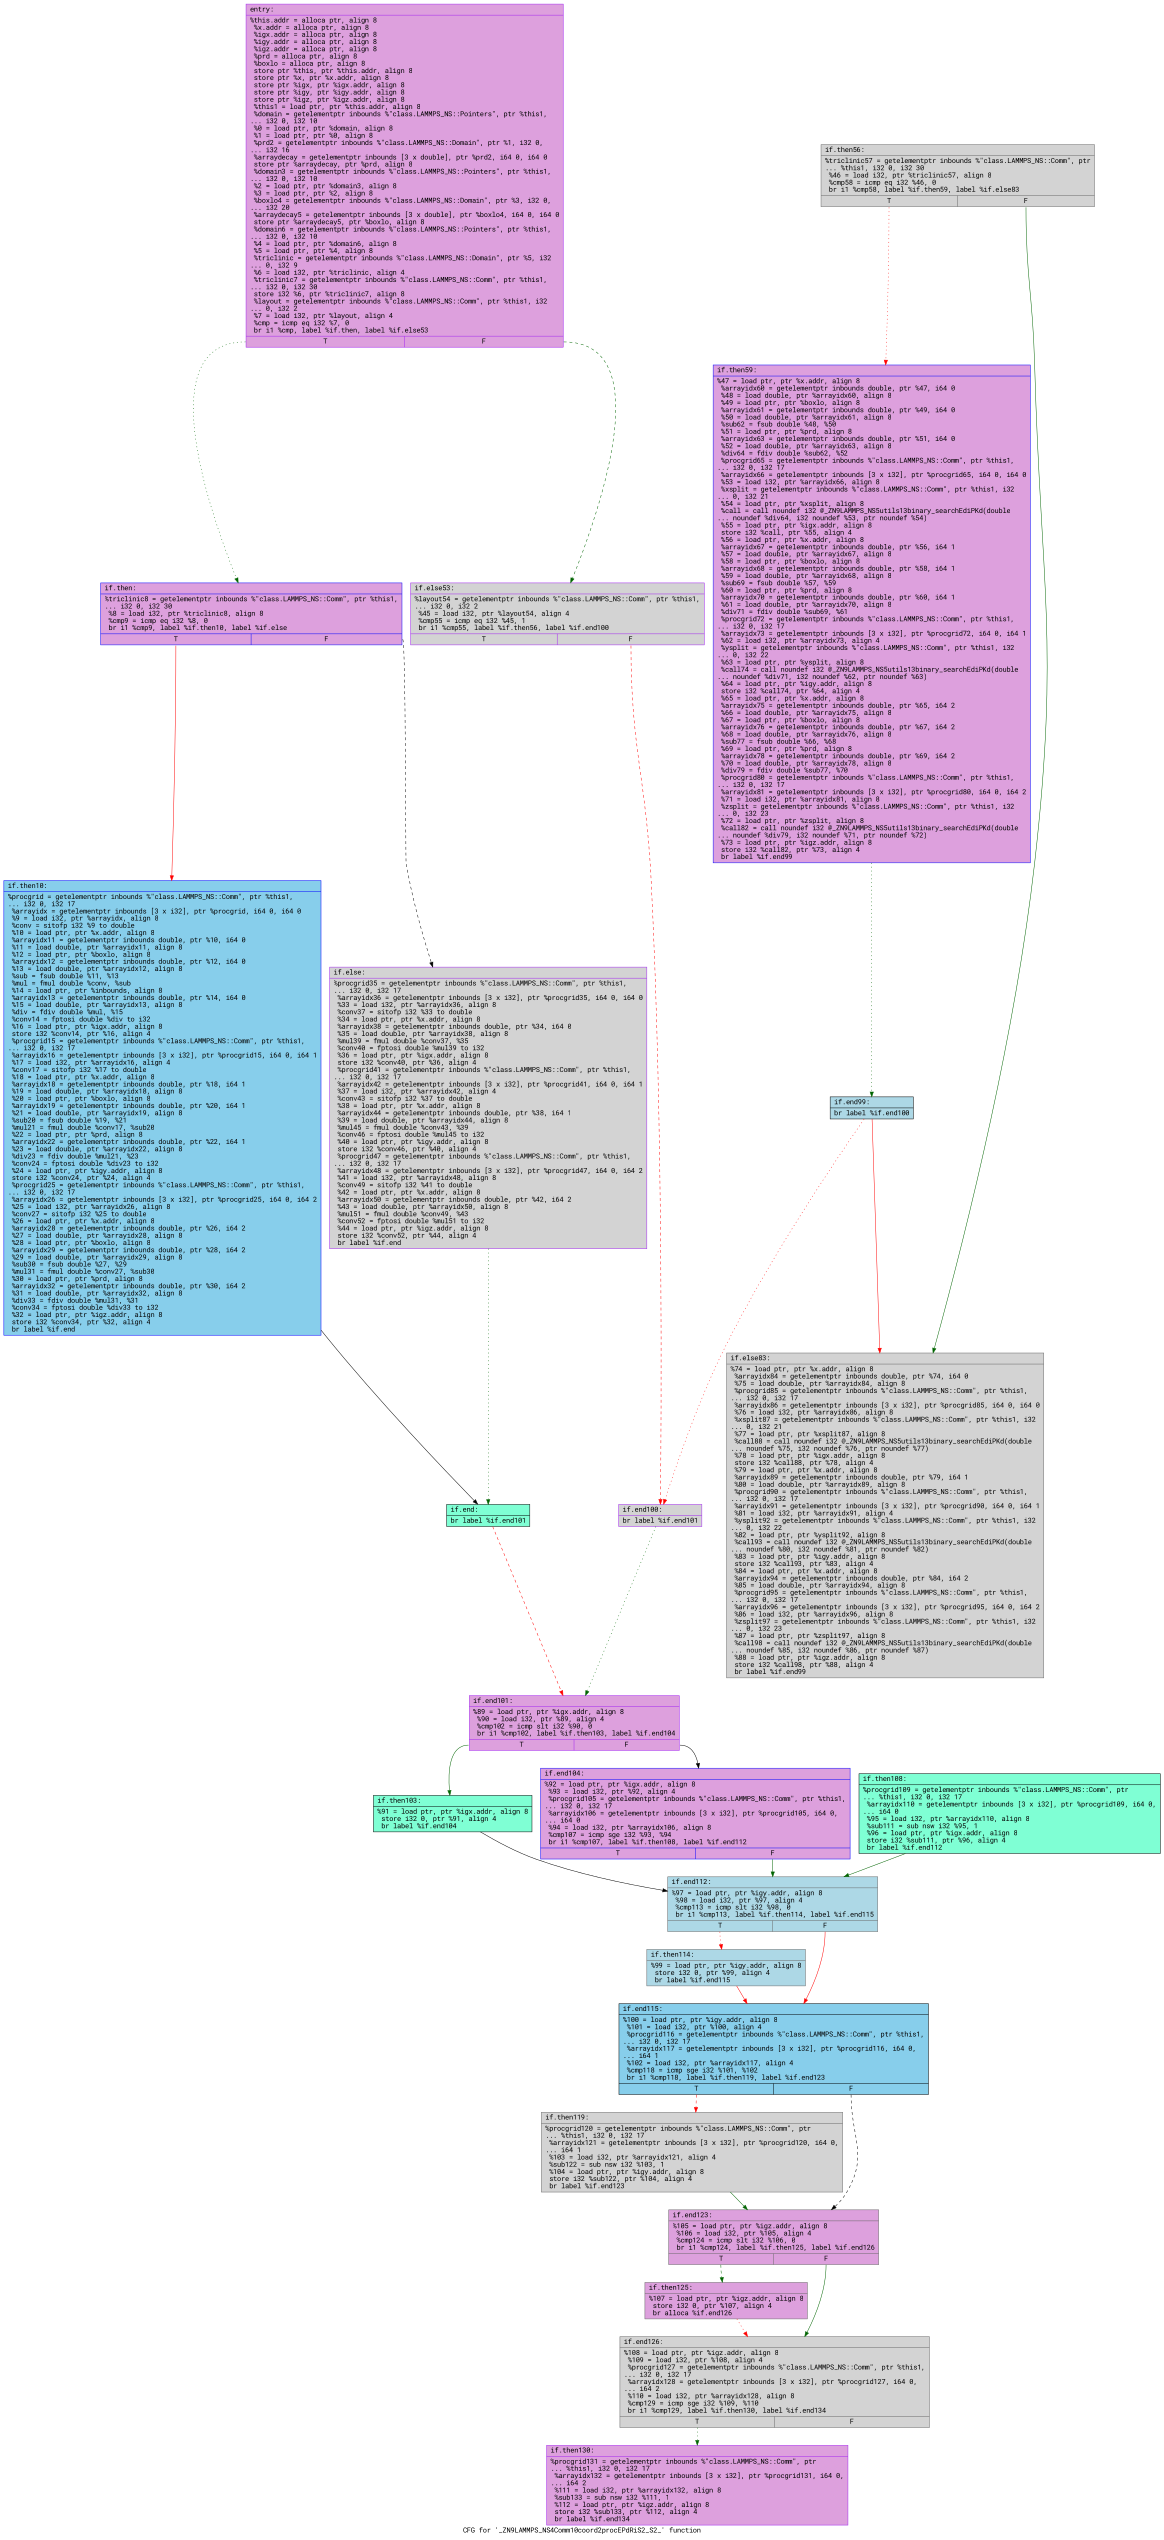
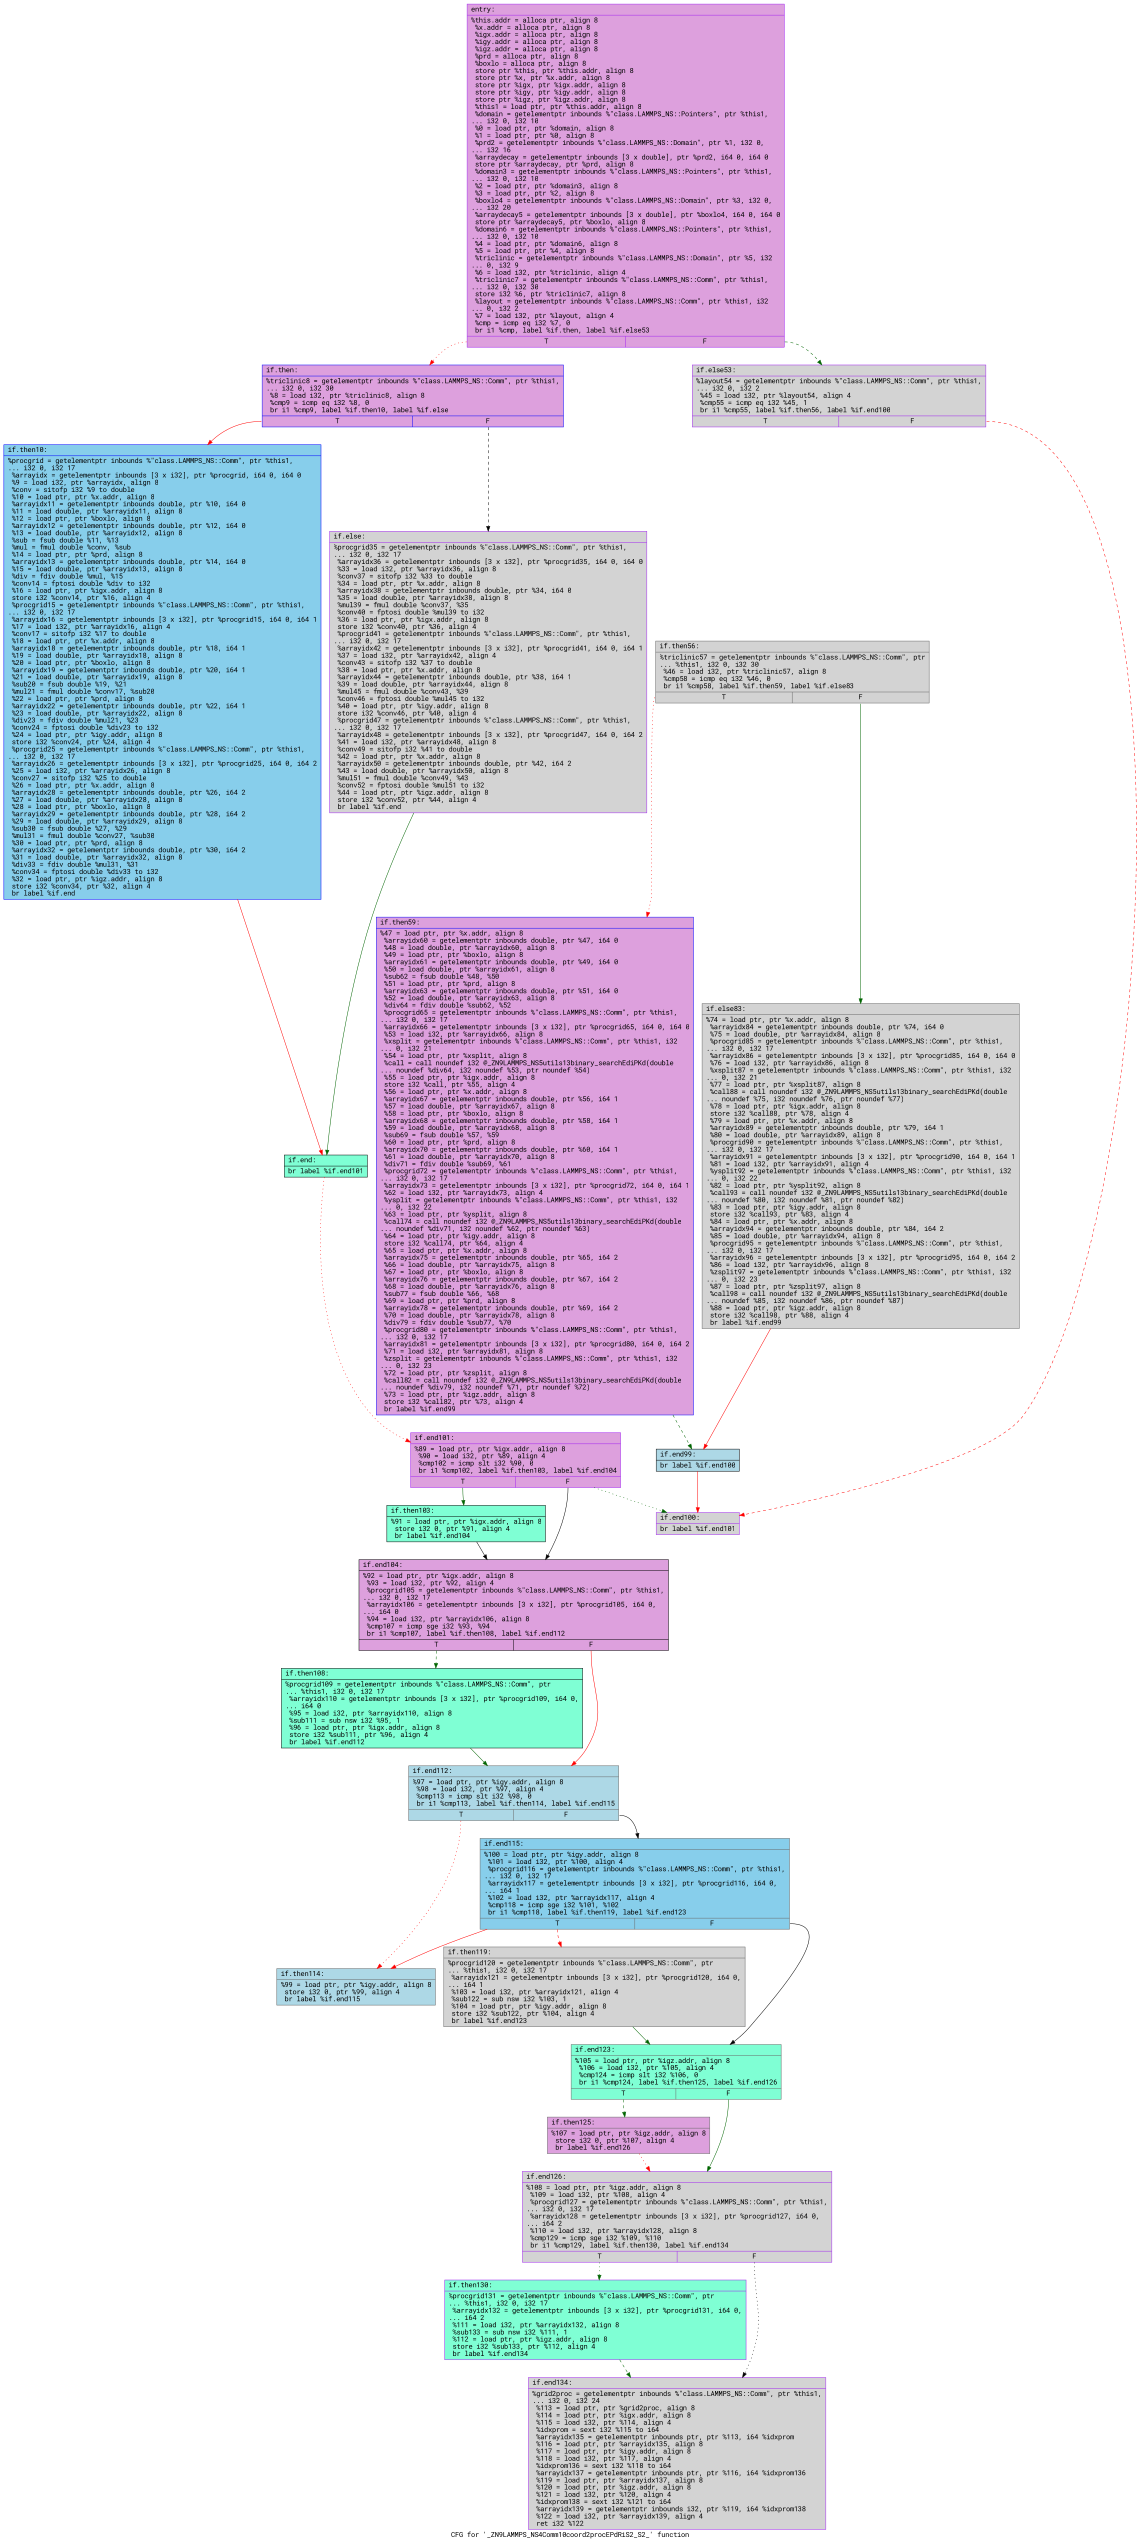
(198, 448) -> (448, 348)
(872, 977) -> (681, 1430)
(85, 991) -> (75, 555)
(876, 1234) -> (738, 1387)
(749, 1302) -> (698, 1489)
(488, 1374) -> (355, 978)
(396, 1417) -> (279, 1025)
(527, 1609) -> (329, 1322)
(622, 1609) -> (628, 1499)
none -> (436, 1657)
(695, 1814) -> (514, 1605)
(773, 1866) -> (598, 1709)
(569, 1870) -> (481, 1549)
(820, 1967) -> (632, 1821)
(741, 1993) -> (441, 1946)
(774, 2049) -> (635, 1884)
(858, 2154) -> (786, 1983)
(774, 2237) -> (676, 2072)
(691, 2313) -> (591, 2148)
(775, 2382) -> (677, 2217)
none -> (677, 2453)
(697, 2485) -> (595, 2320)
